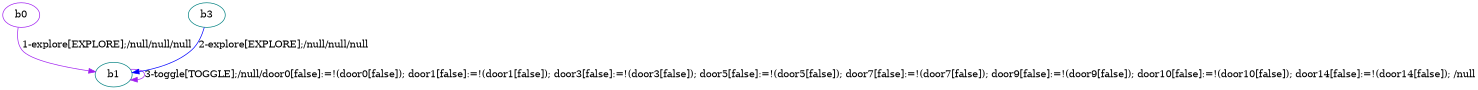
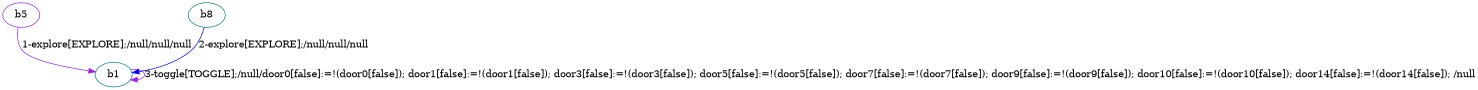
(21, 15) -> (21, 15)
(207, 15) -> (207, 15)
